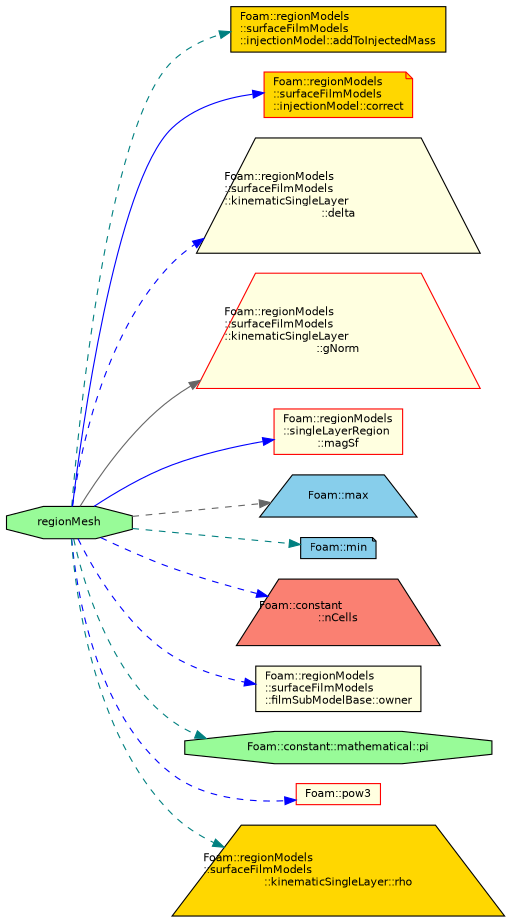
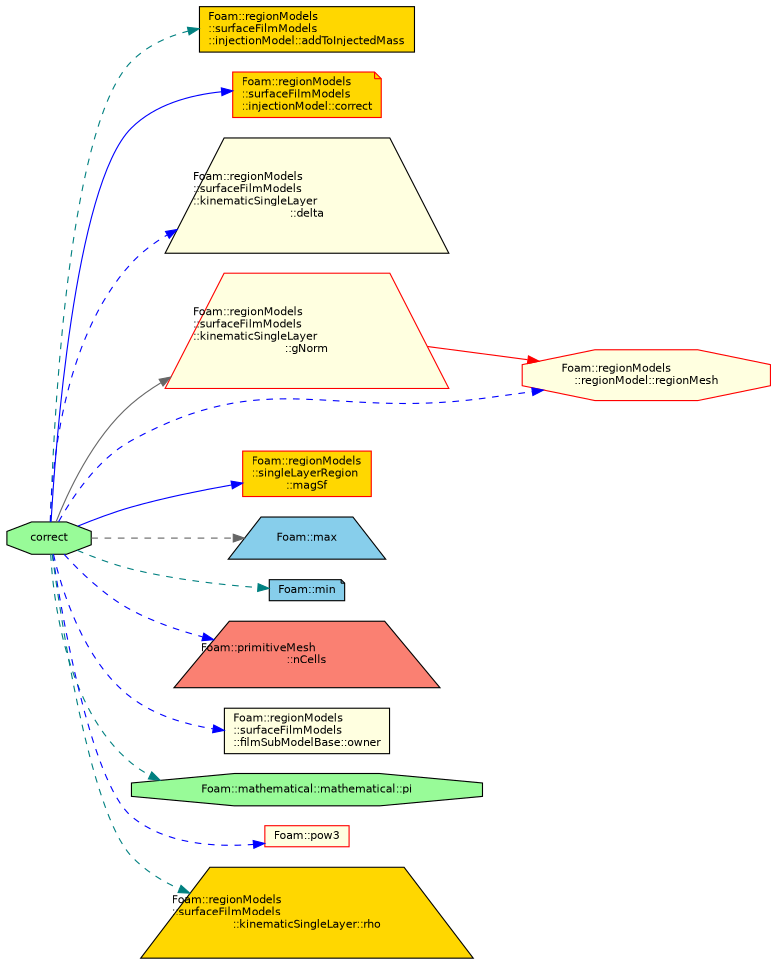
none -> (646, 375)
(338, 432) -> (307, 474)
(69, 523) -> (49, 538)
(338, 612) -> (307, 654)
(338, 748) -> (307, 790)
